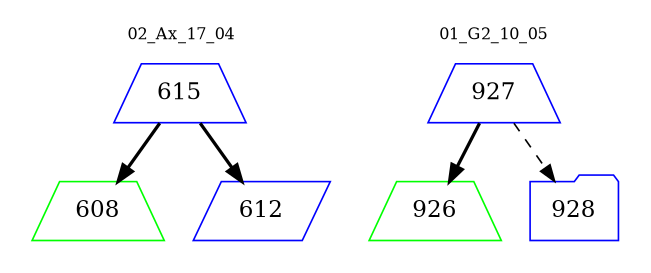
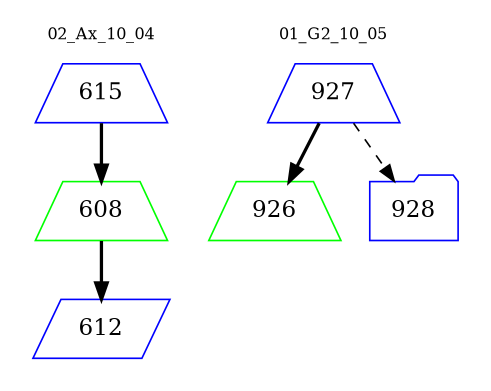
(182, 35) -> (101, 35)
(216, 146) -> (101, 262)
